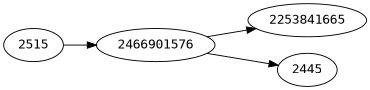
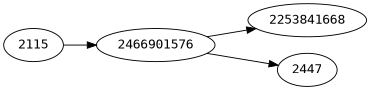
(307, 20) -> (307, 20)
(34, 45) -> (34, 45)
(307, 70) -> (307, 70)
